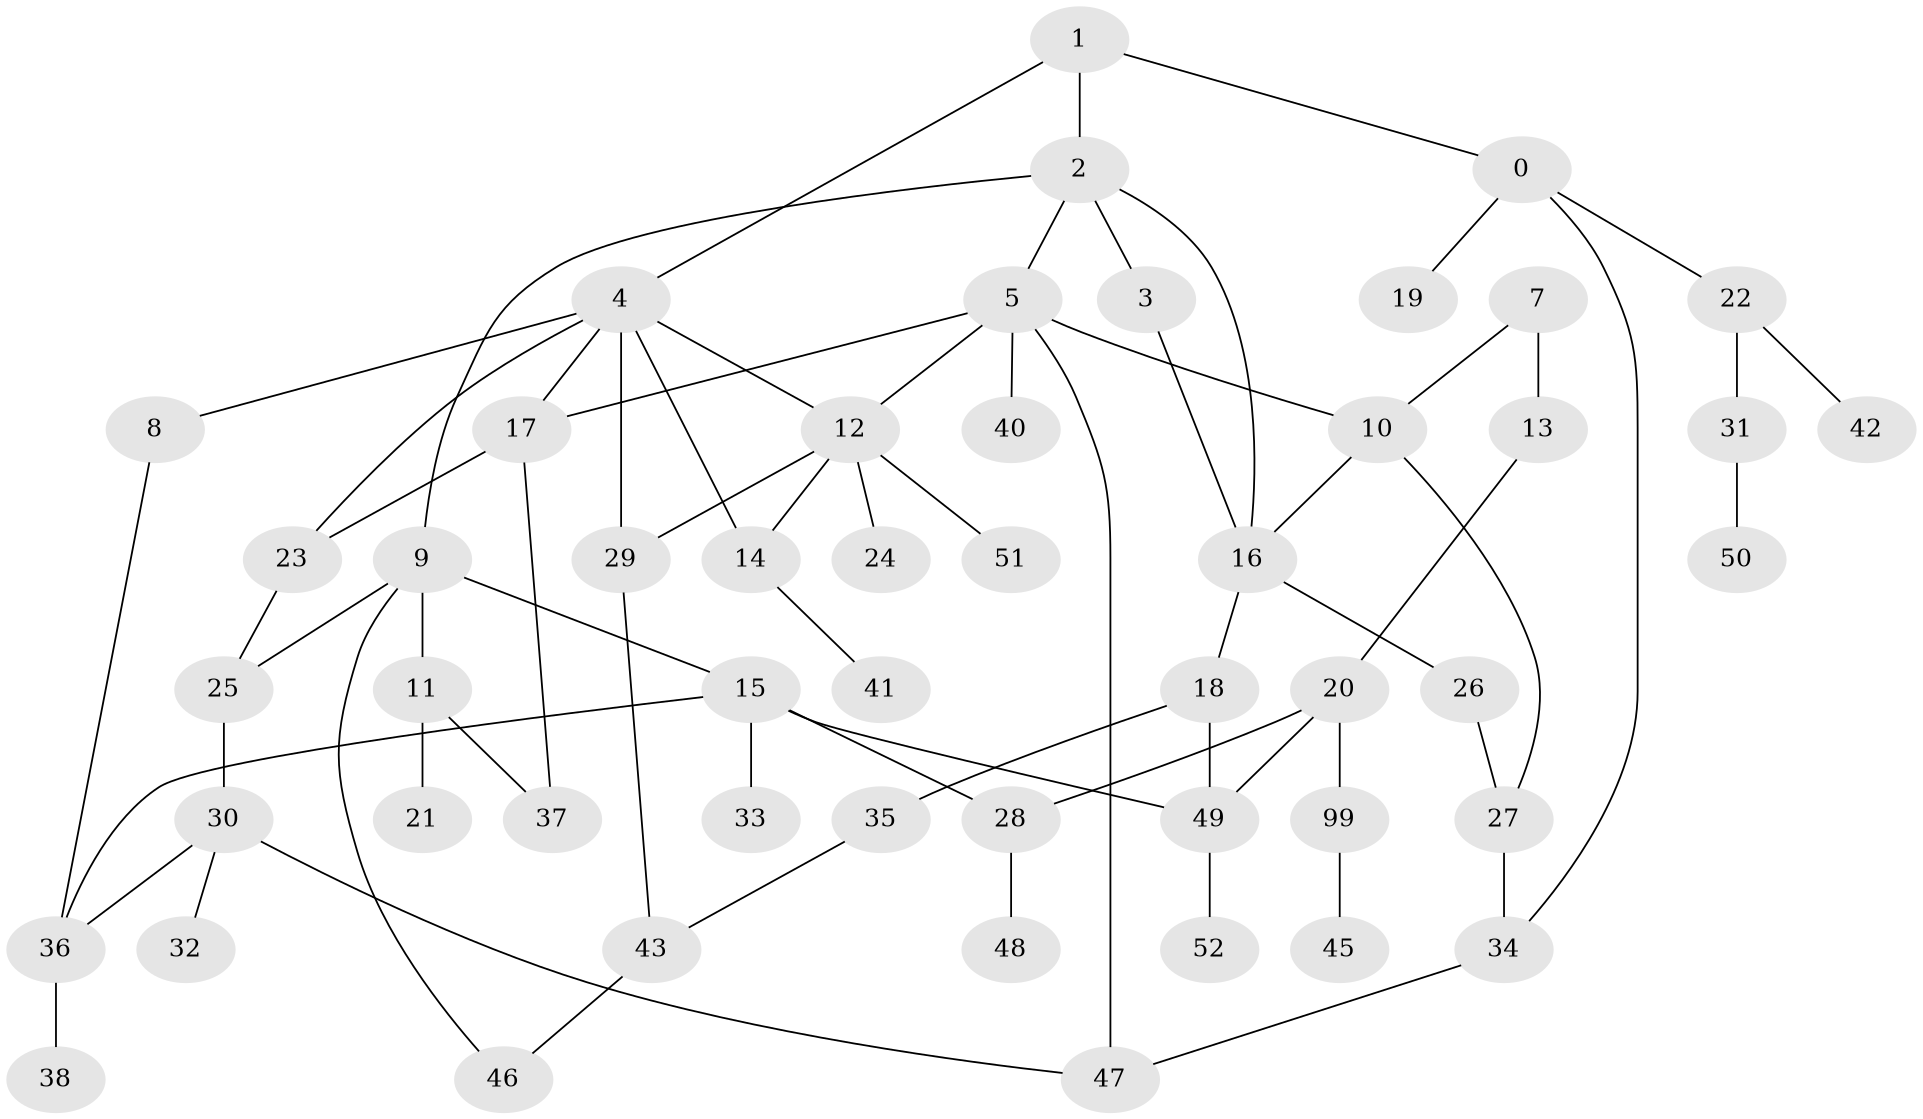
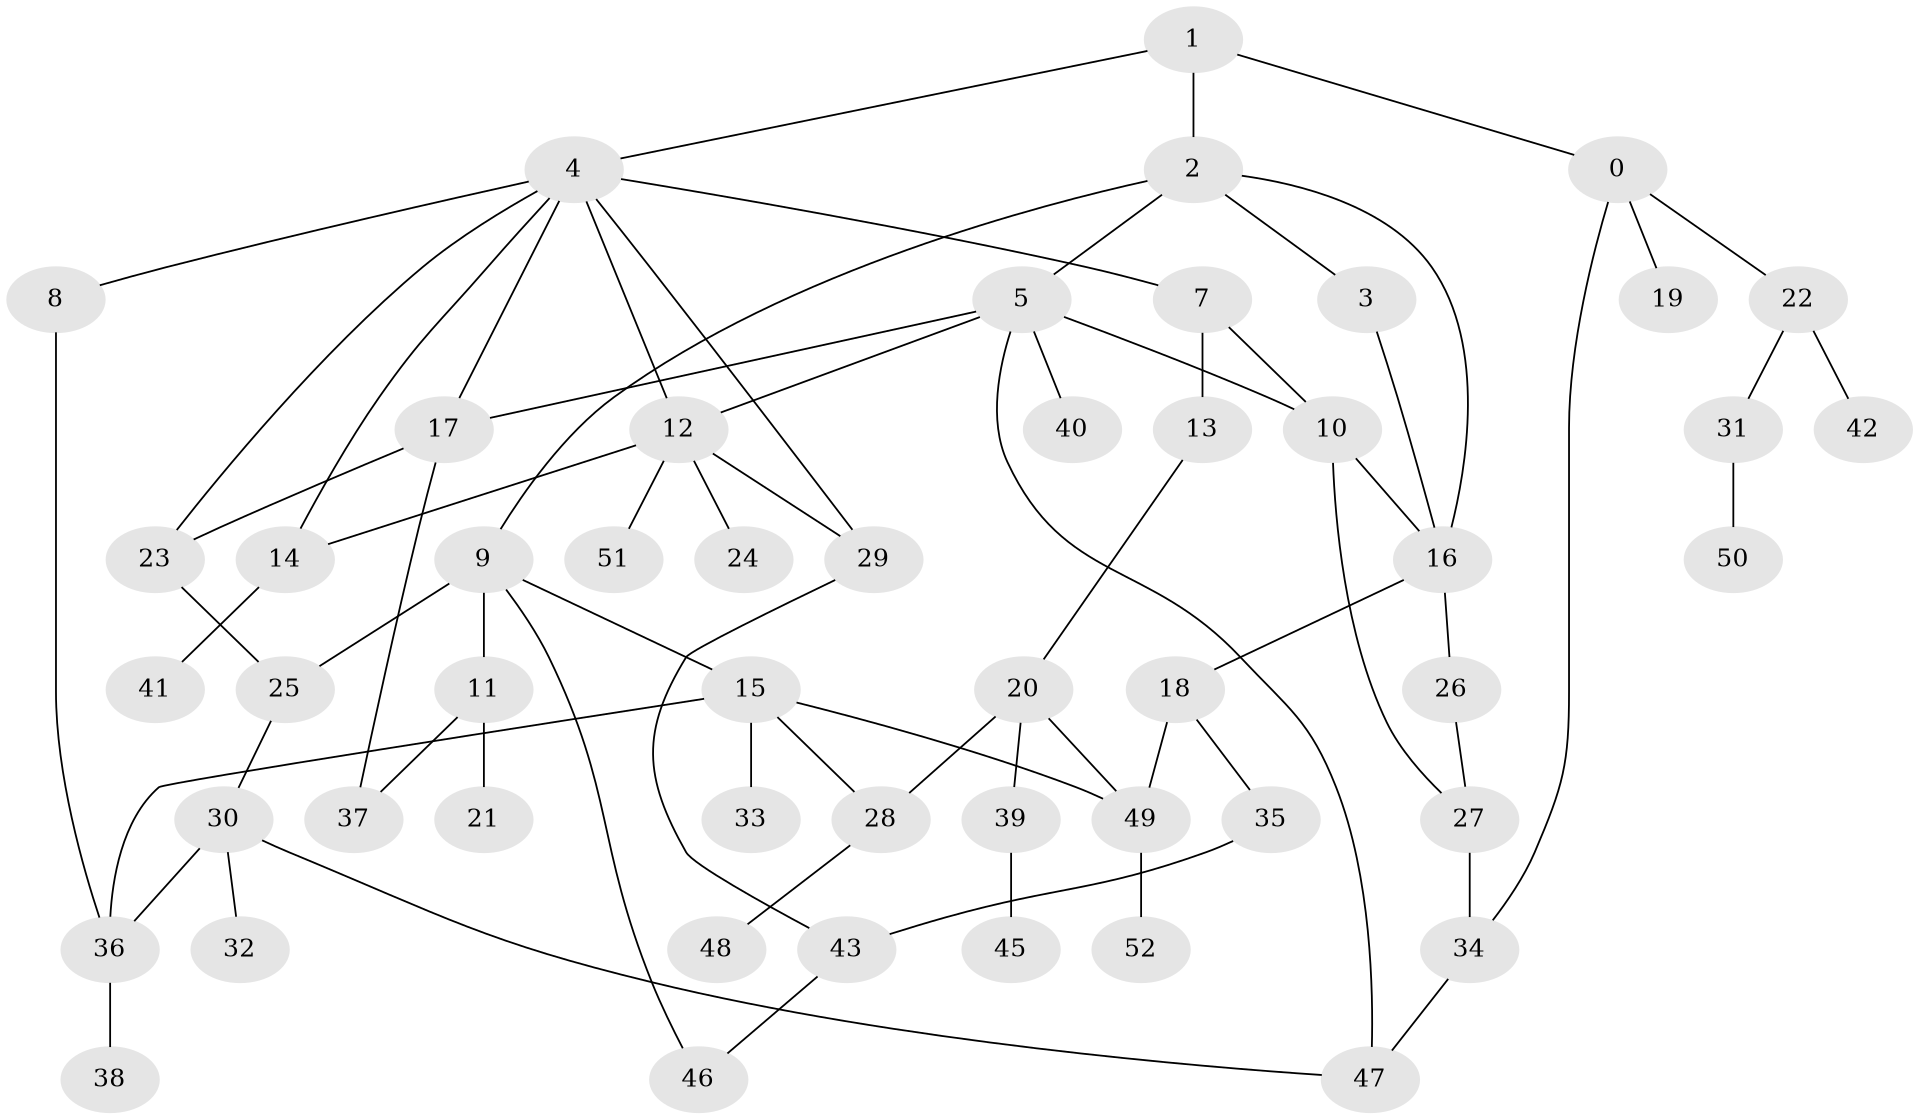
none -> (891, 227)
(1340, 820) -> (1011, 820)
